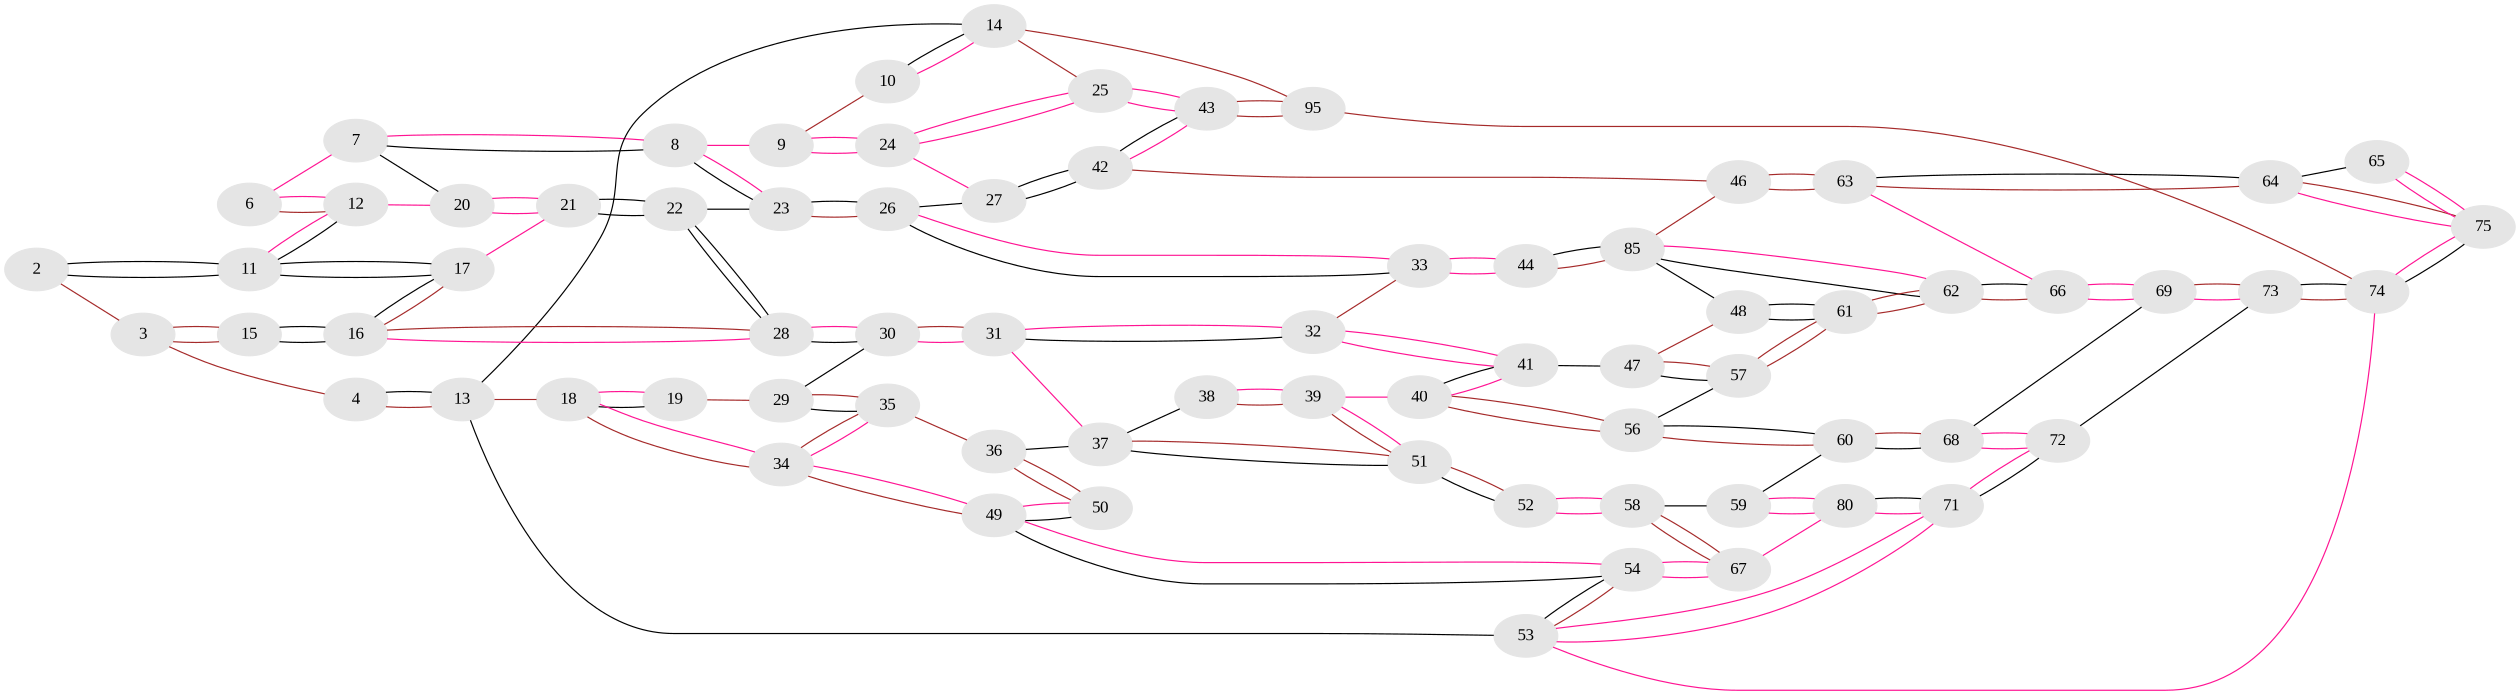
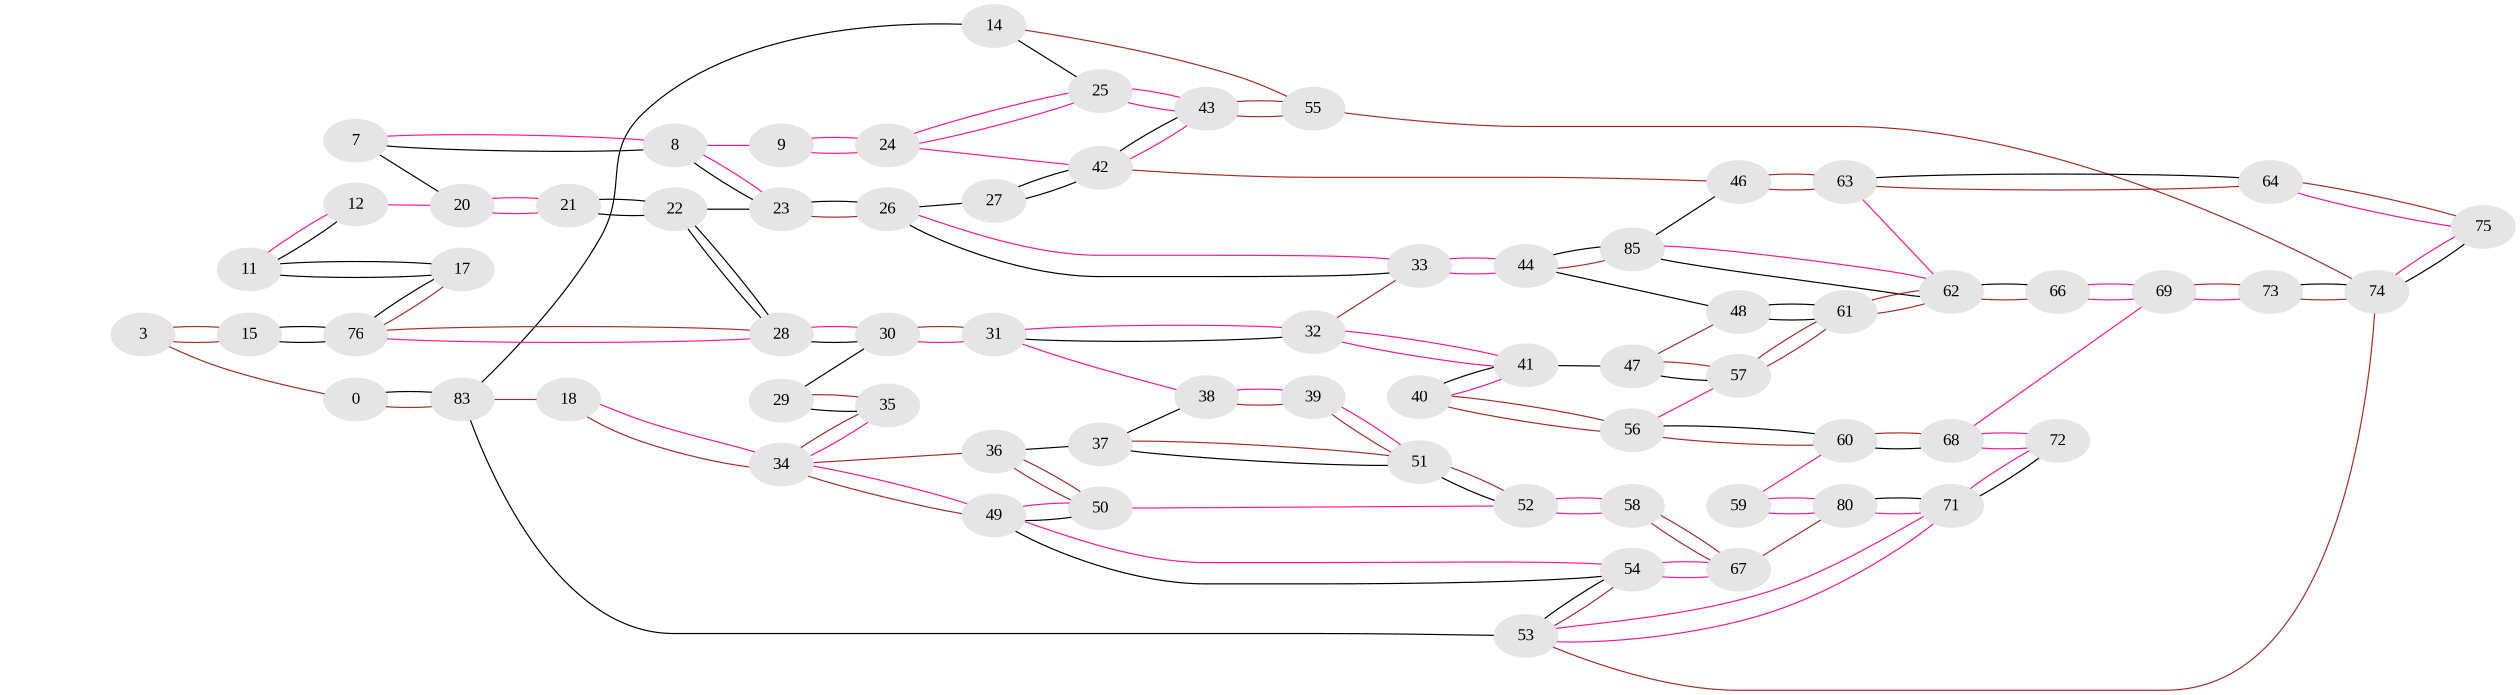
(1047, 59) -> (1047, 59)
(888, 82) -> none
(1313, 109) -> (1313, 109)
(2377, 162) -> none
(941, 173) -> (994, 157)
(249, 204) -> none
(1685, 216) -> (1685, 216)
(1952, 237) -> (1898, 237)
(515, 238) -> none
(37, 269) -> none
(1685, 281) -> (1632, 289)
(356, 334) -> (356, 334)
(2058, 366) -> (2058, 366)
(2164, 366) -> none
(1047, 389) -> (1099, 368)
(1367, 397) -> none
(356, 399) -> (356, 399)
(462, 399) -> (462, 399)
(675, 399) -> none
(1686, 403) -> (1686, 403)
(941, 429) -> (888, 458)
(1792, 473) -> (1792, 473)
(1686, 506) -> none
none -> (1313, 507)
(1792, 538) -> (1792, 538)
(2091, 690) -> (2091, 690)
